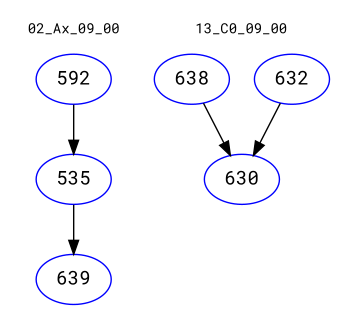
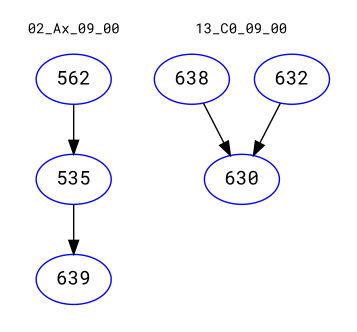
(74, 79) -> (74, 79)
